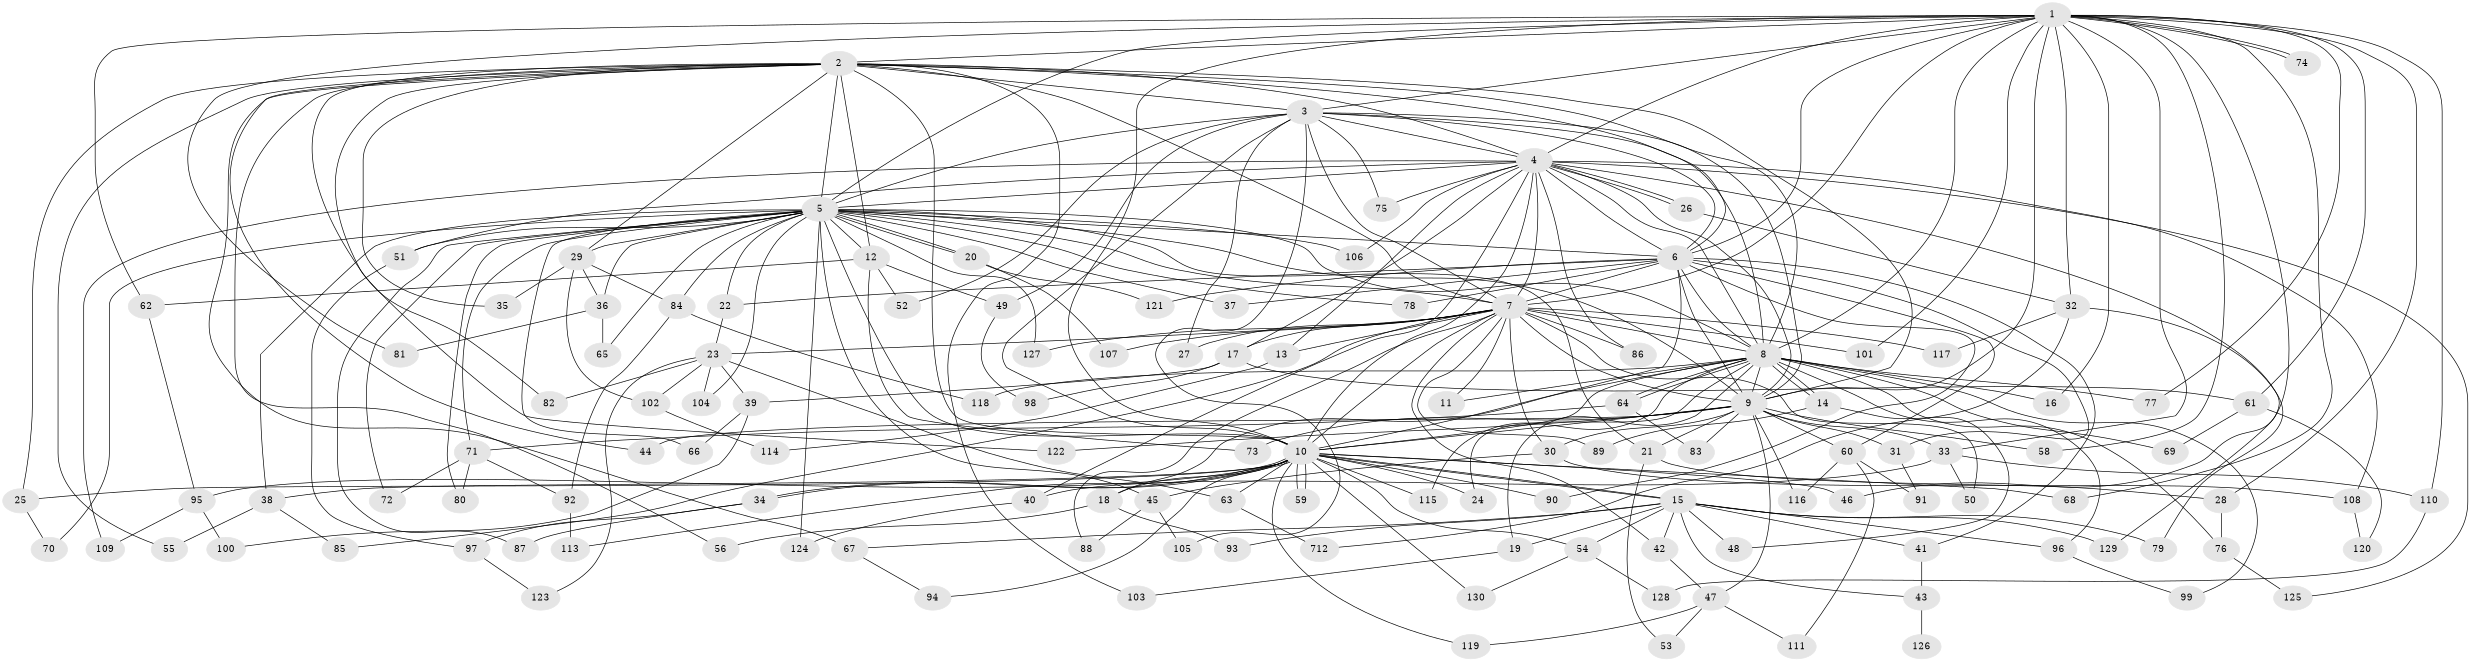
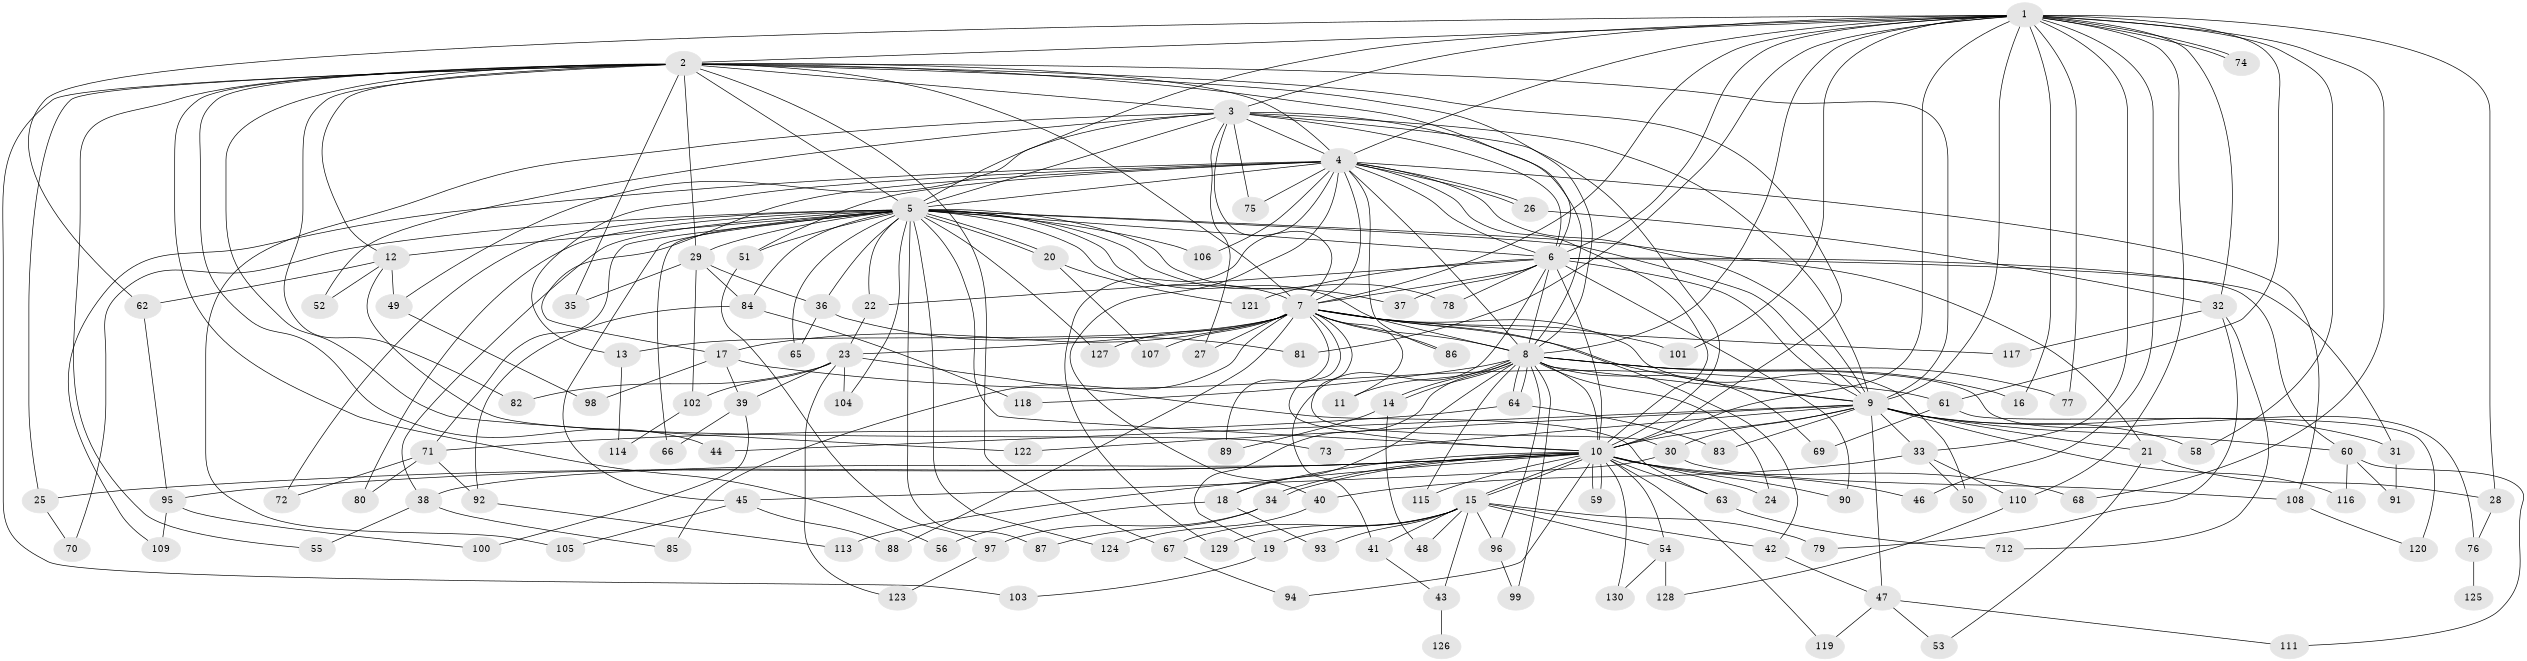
(2218, 243) -> none
